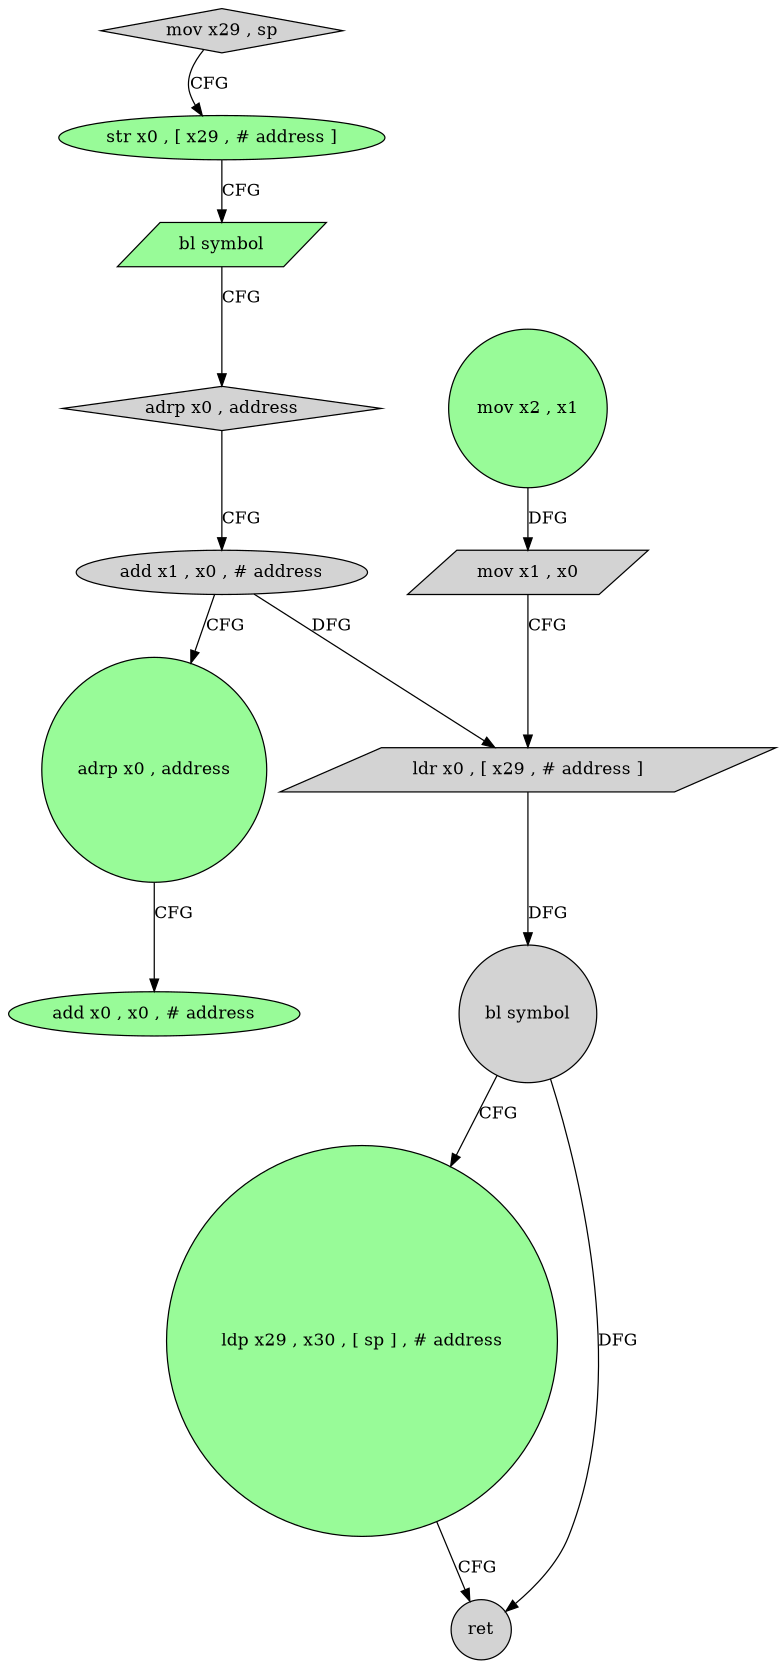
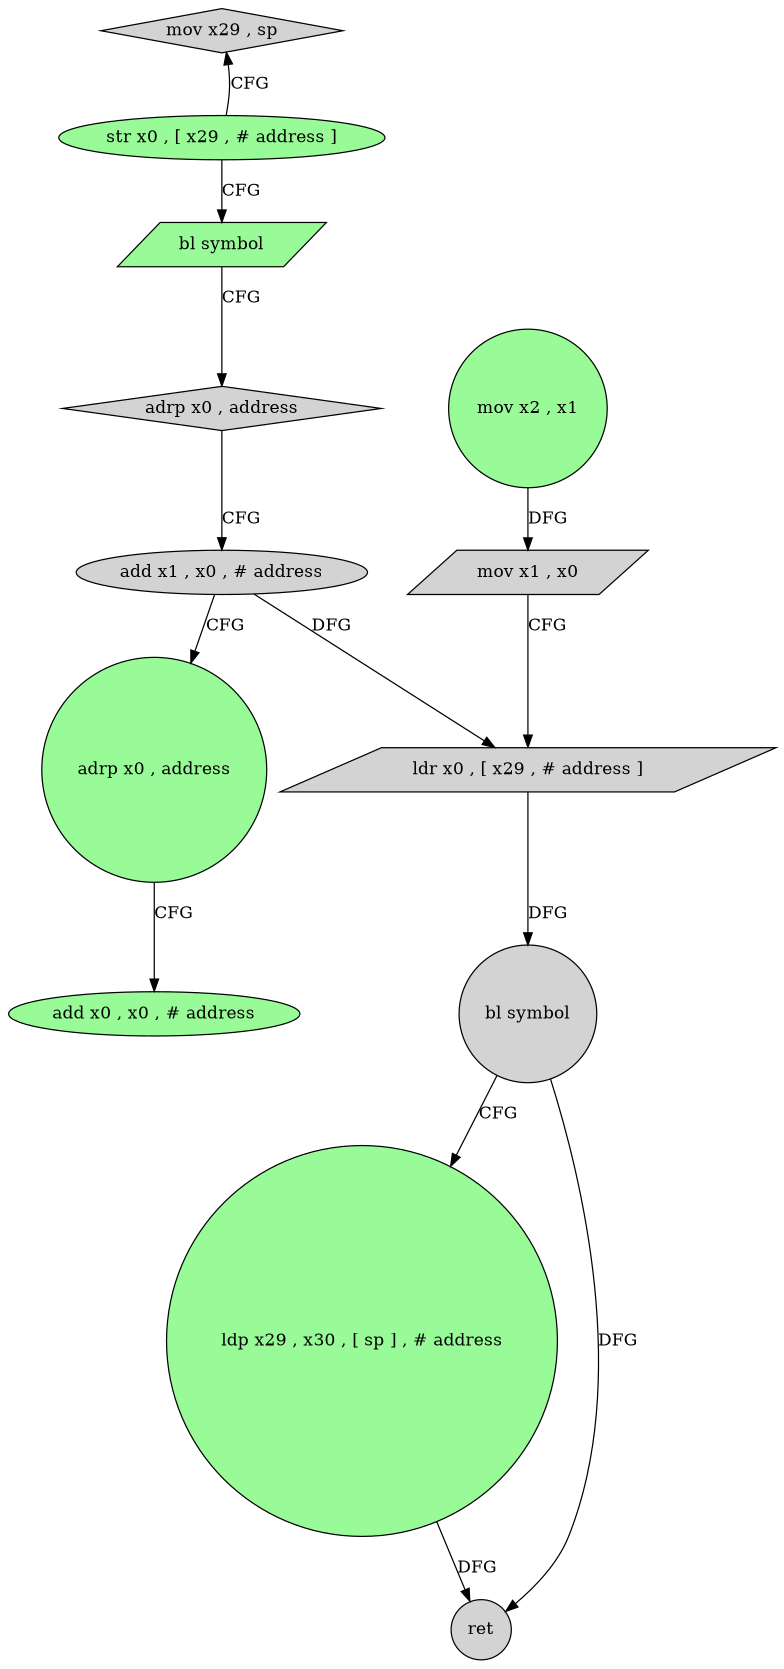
(189, 76) -> (229, 90)
(478, 1568) -> (478, 1568)
